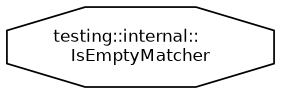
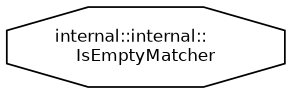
(140, 47) -> (146, 47)
